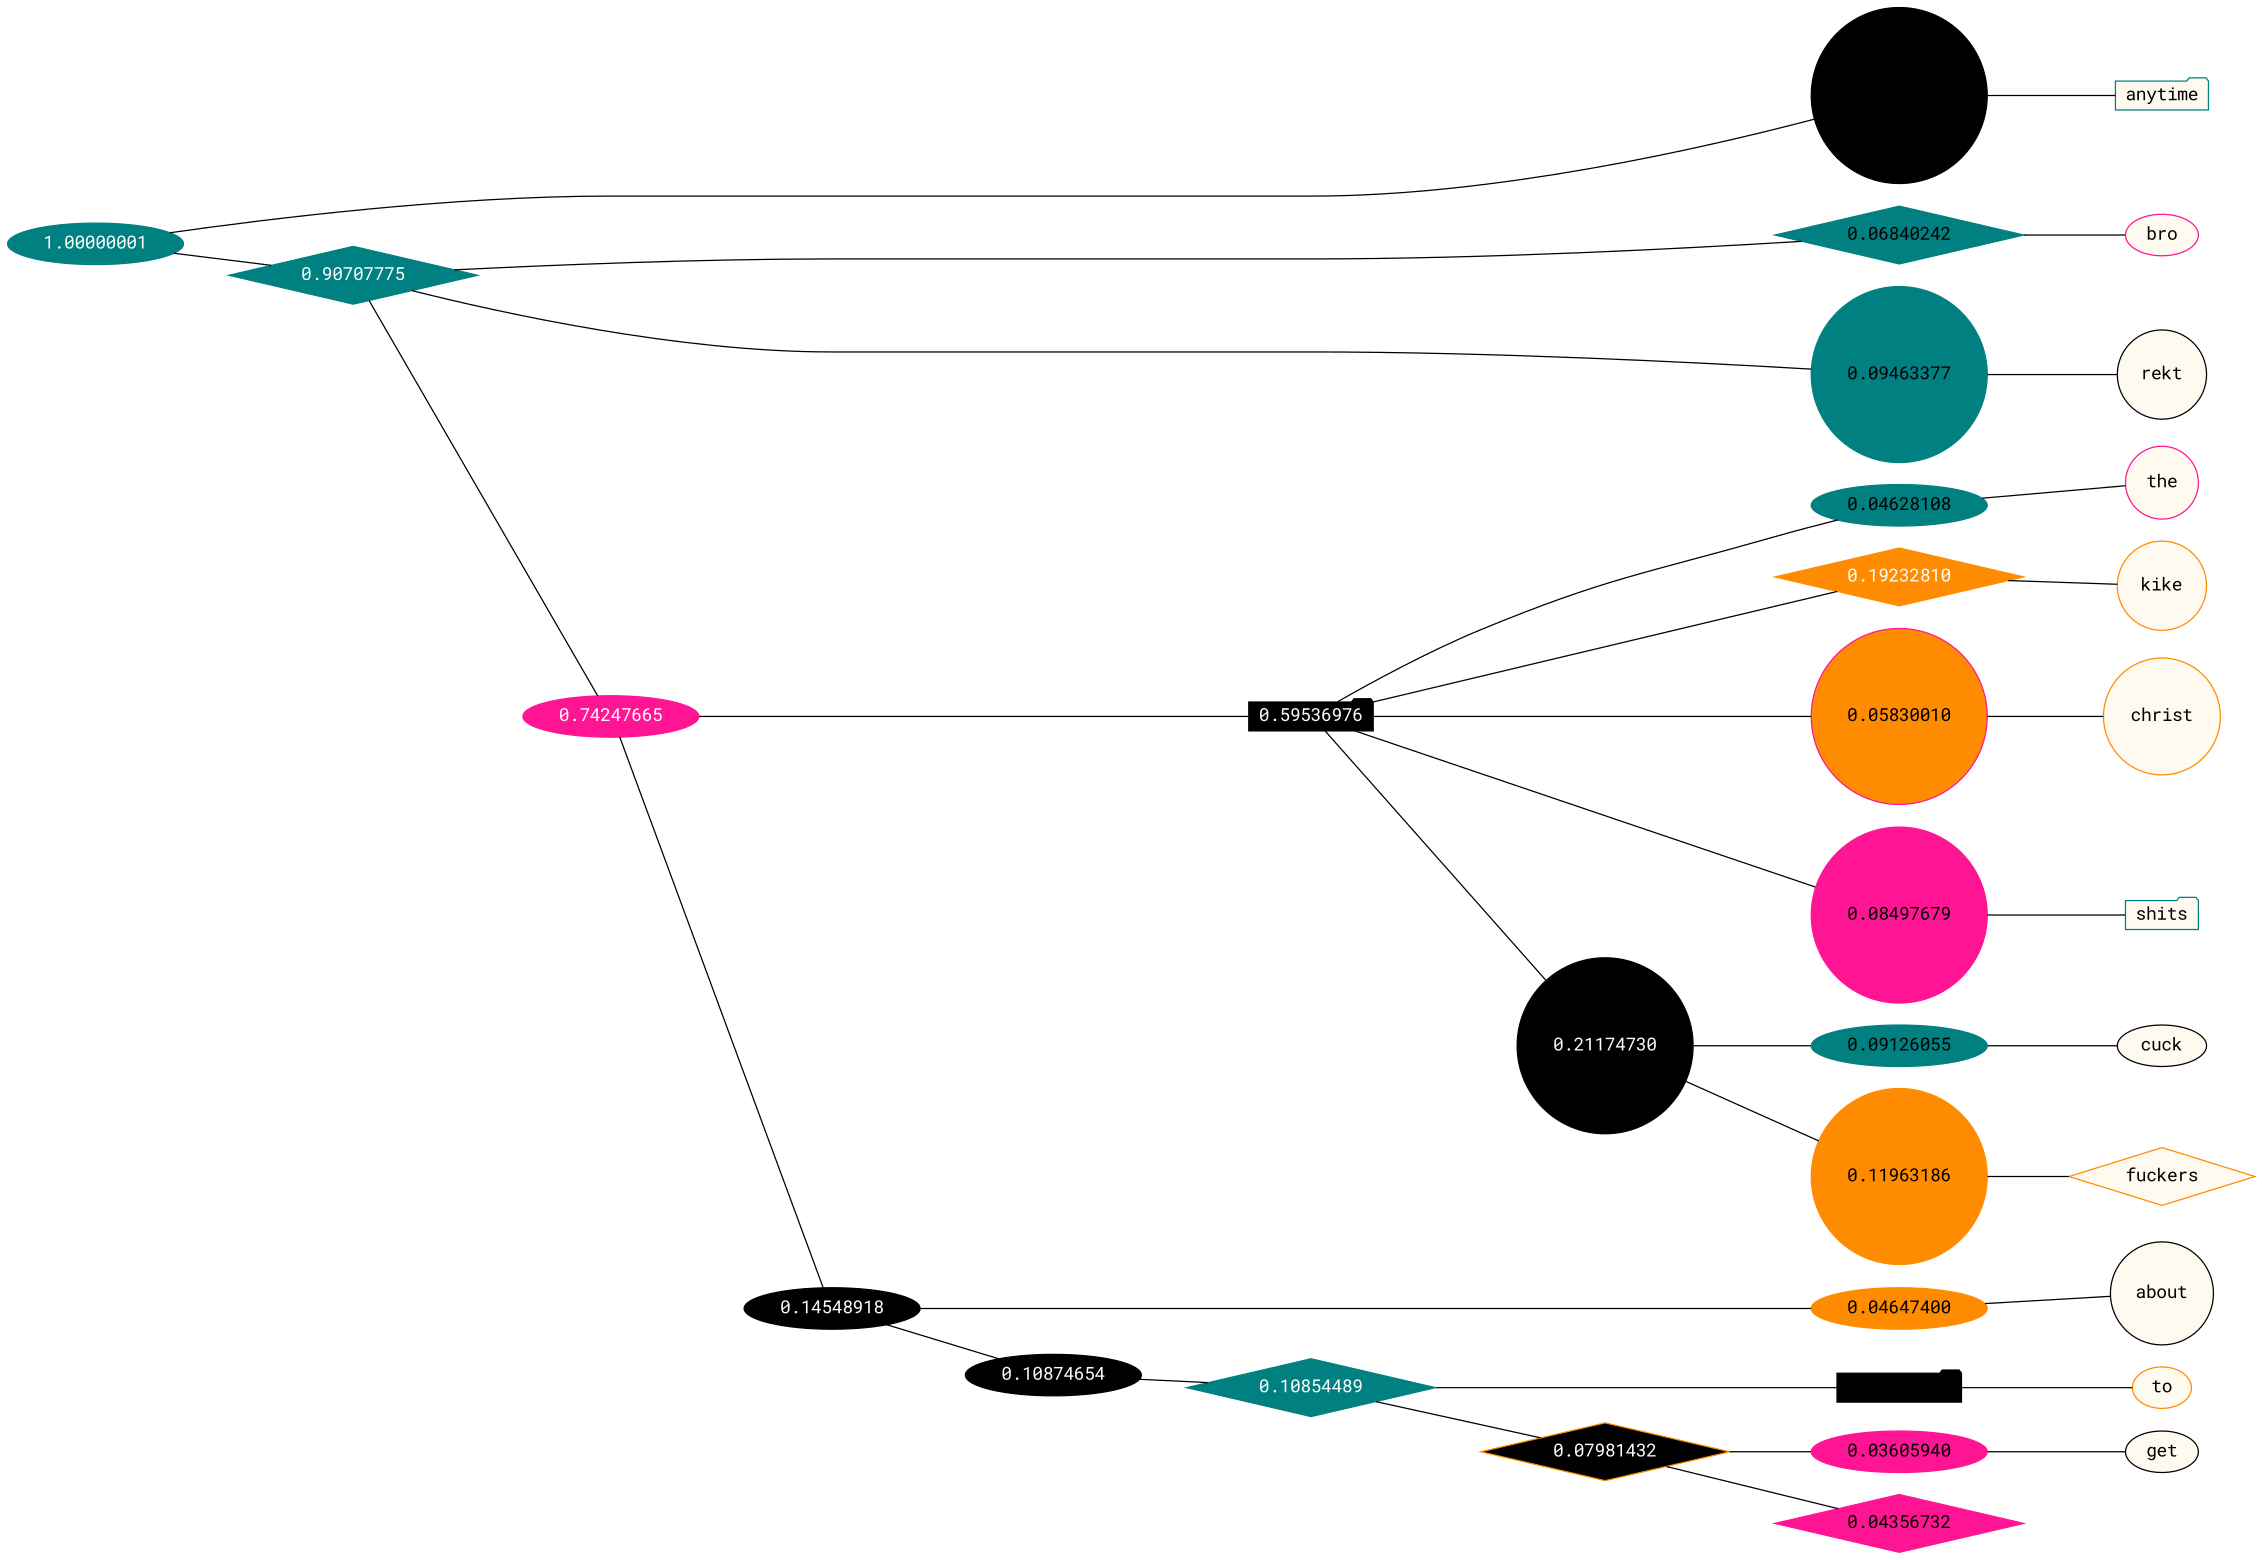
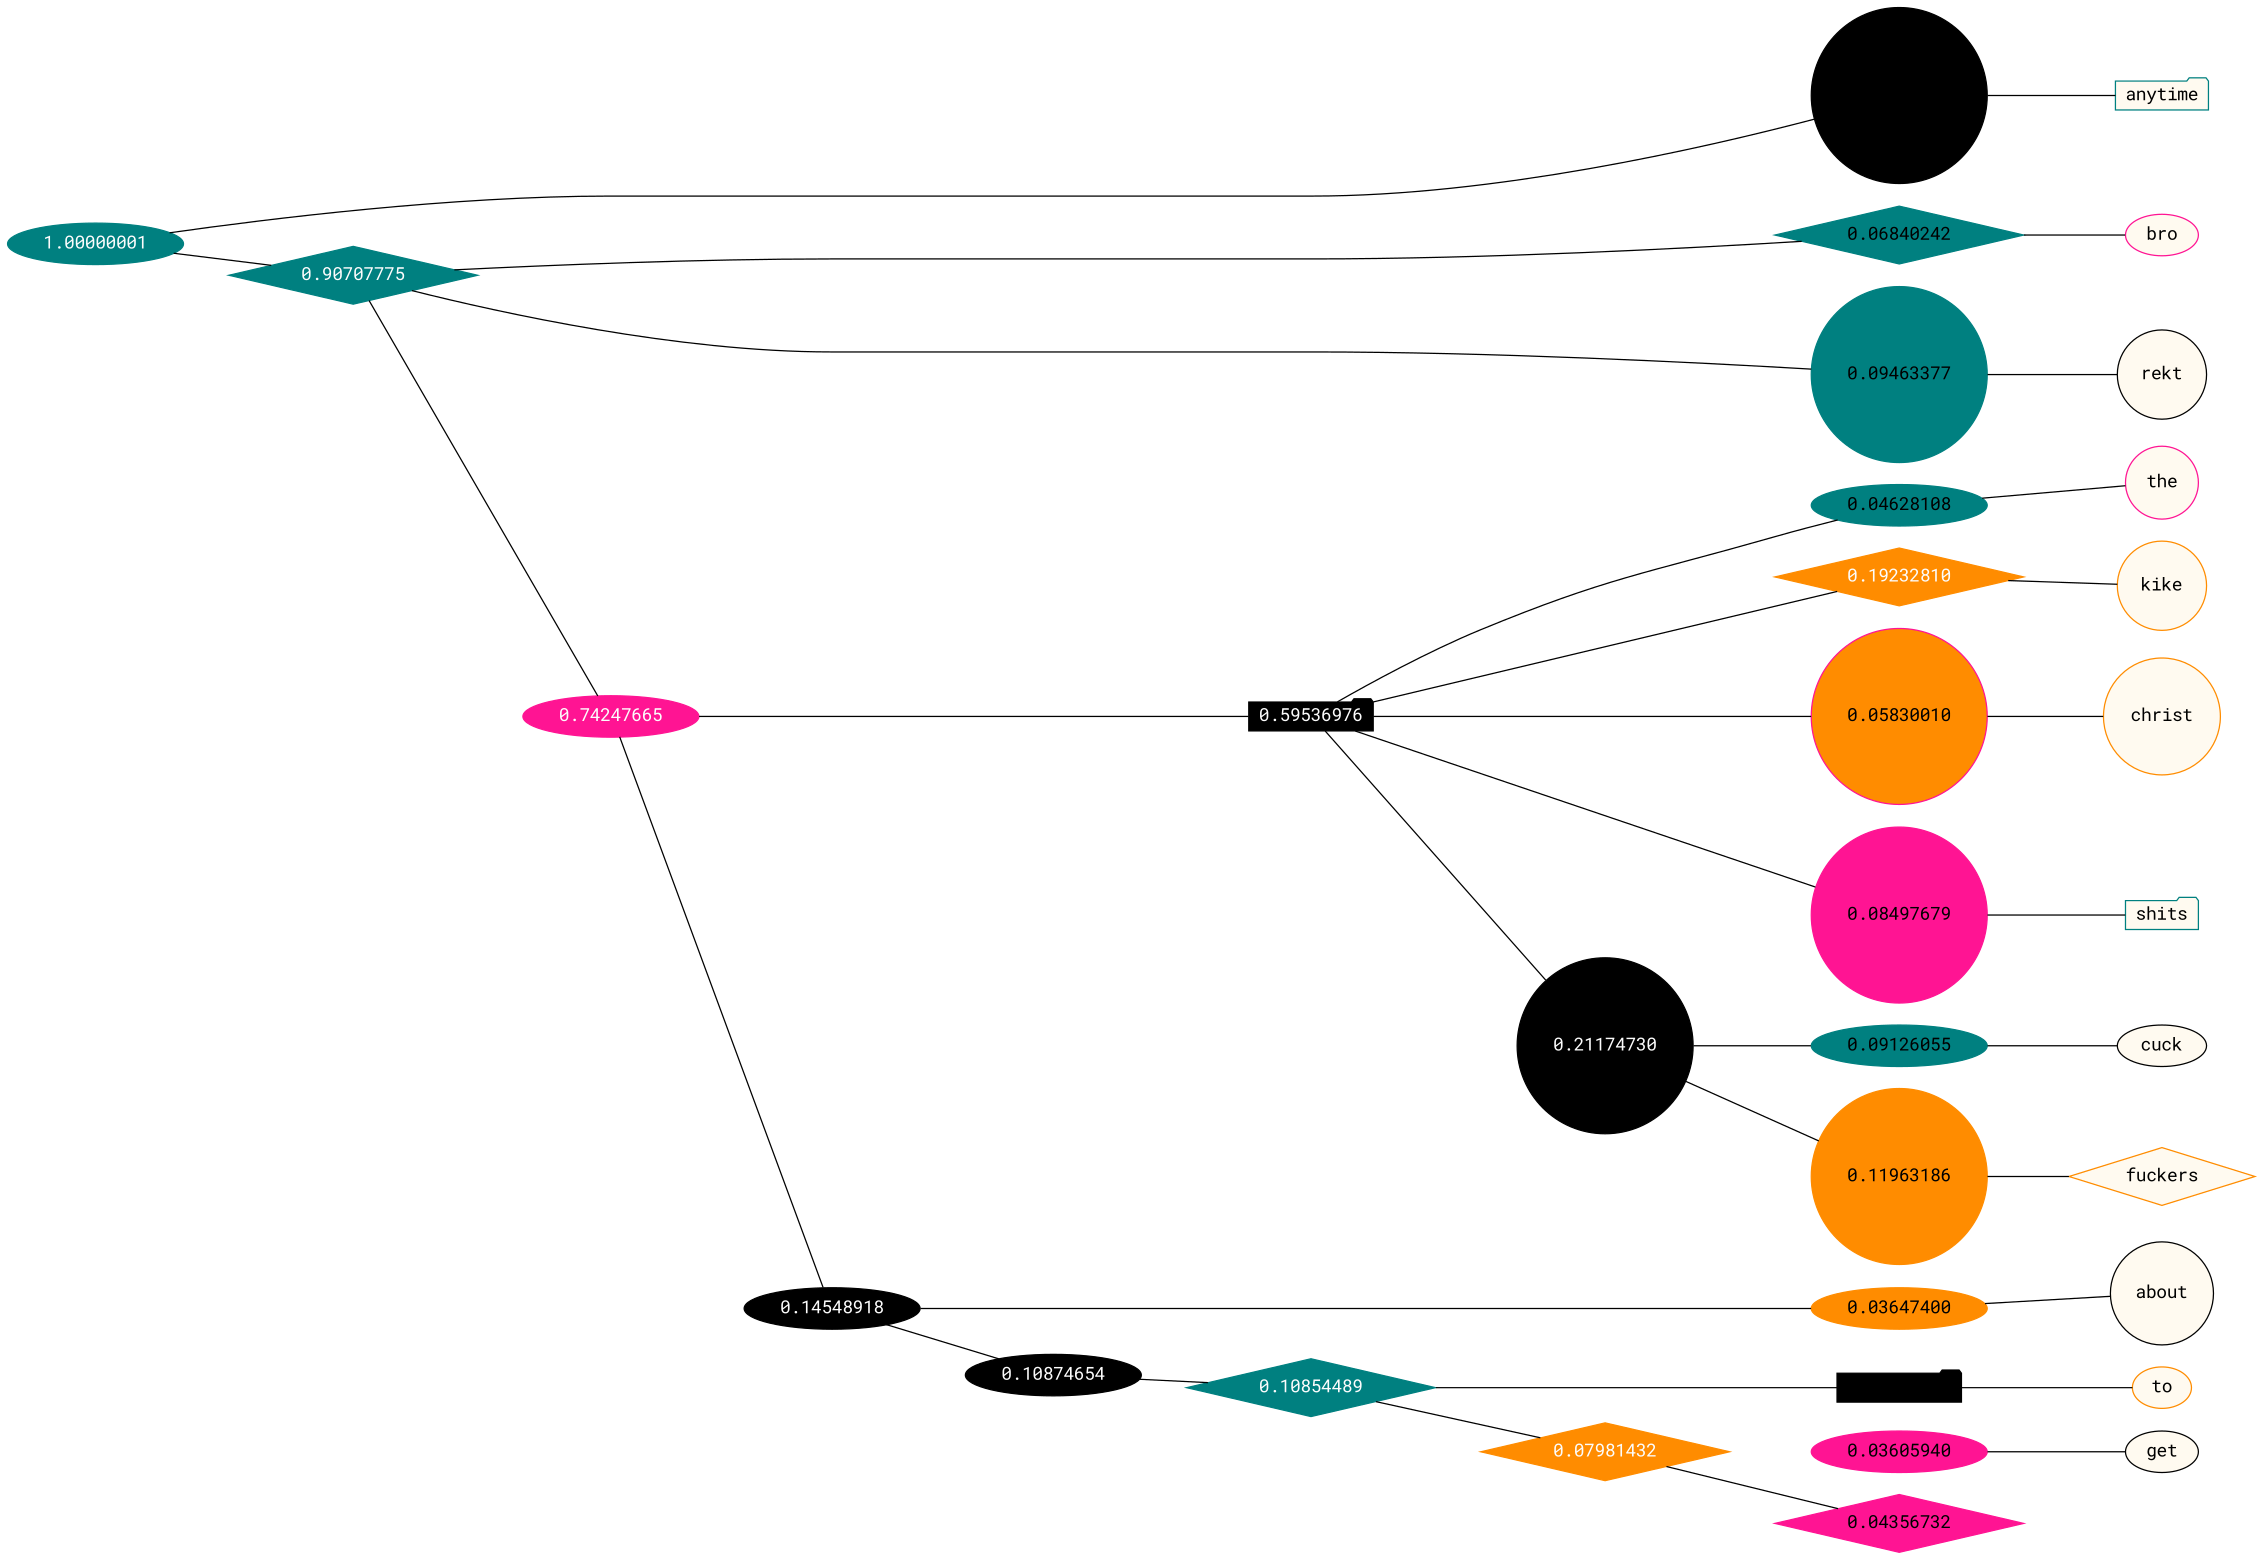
(1899, 1308) -> (1899, 1308)
(1605, 1452) -> (1605, 1452)
(1770, 1452) -> none
